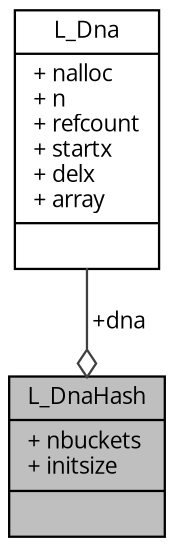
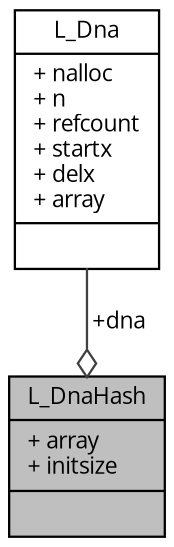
(85, 442) -> (64, 442)
